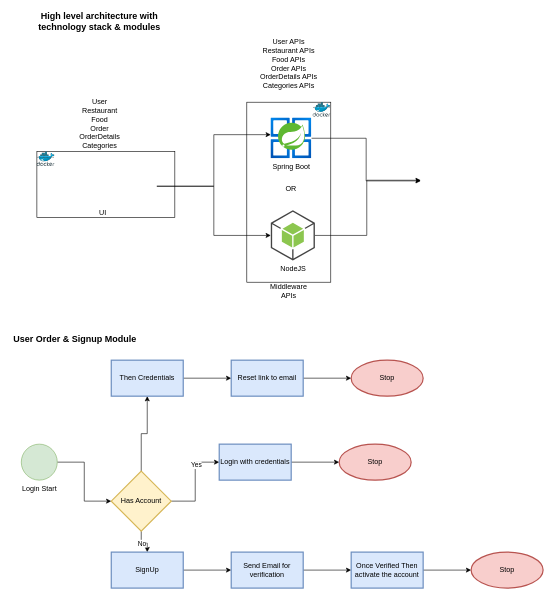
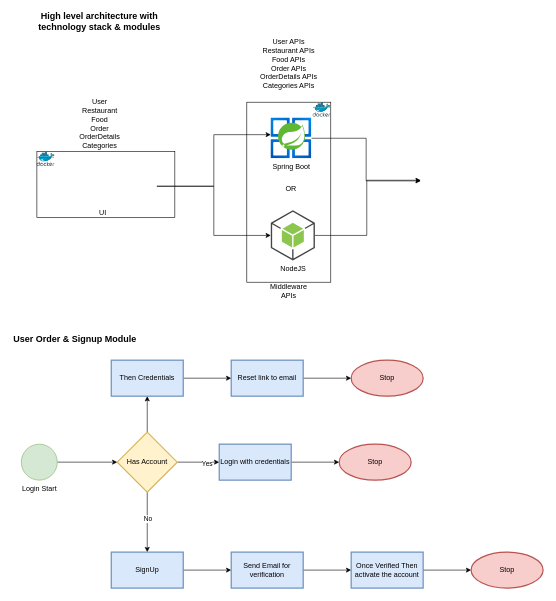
(141, 501) -> (147, 462)
